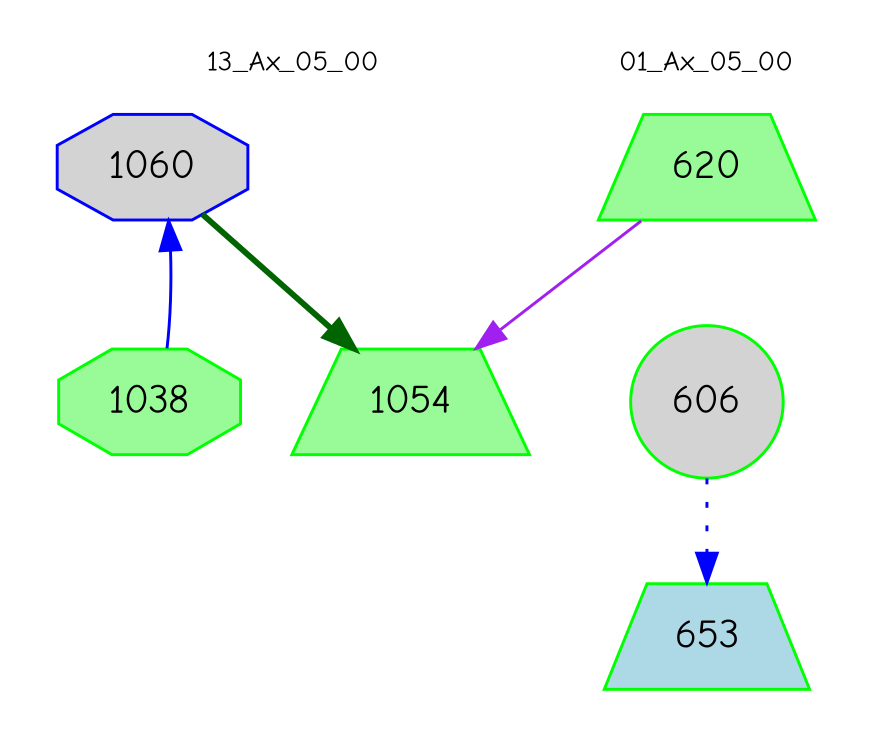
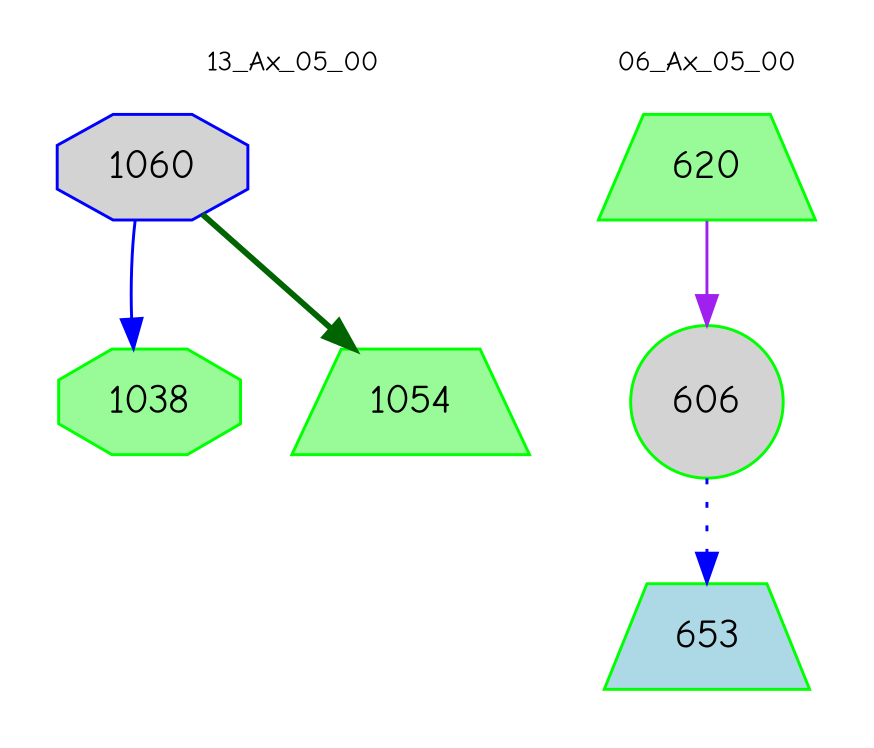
(707, 63) -> (707, 63)
(595, 256) -> (707, 258)
(171, 299) -> (132, 270)
